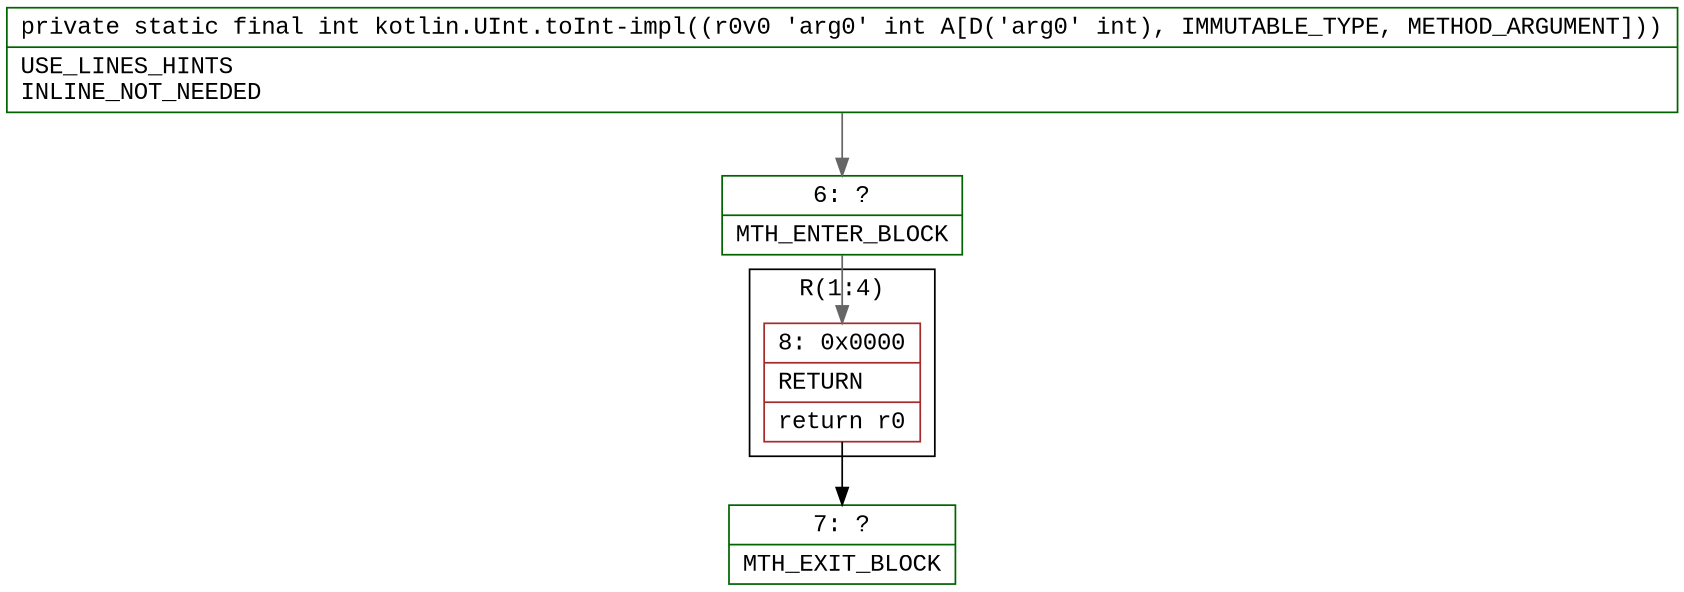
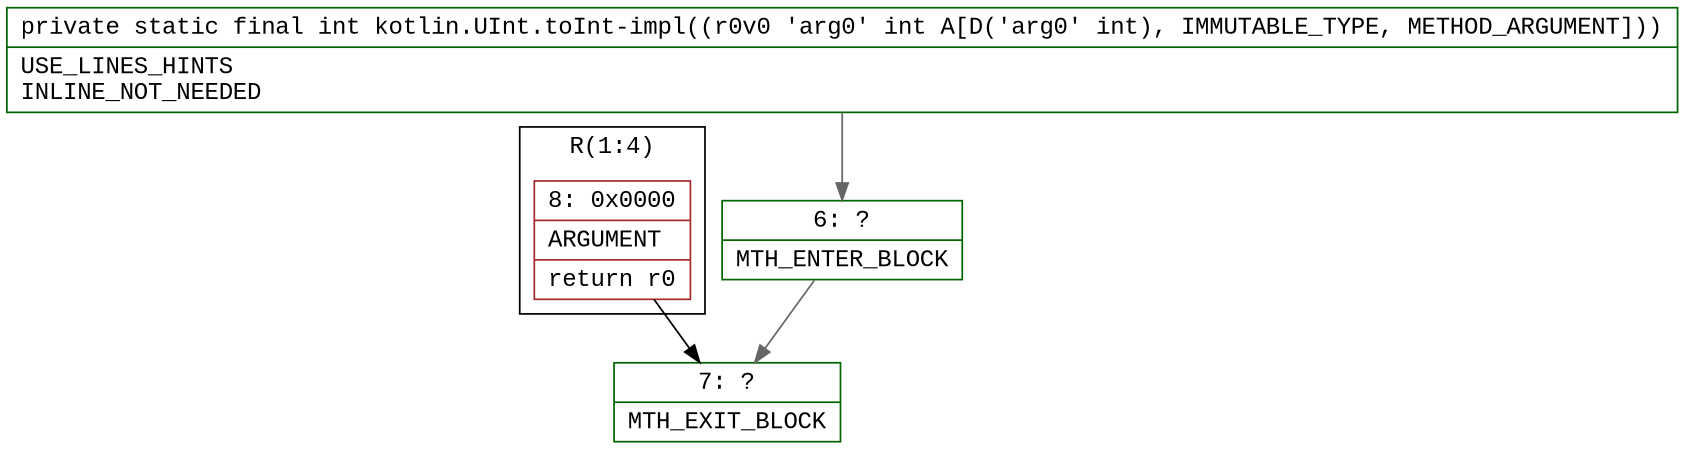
(842, 280) -> (790, 314)
(821, 382) -> (605, 239)
